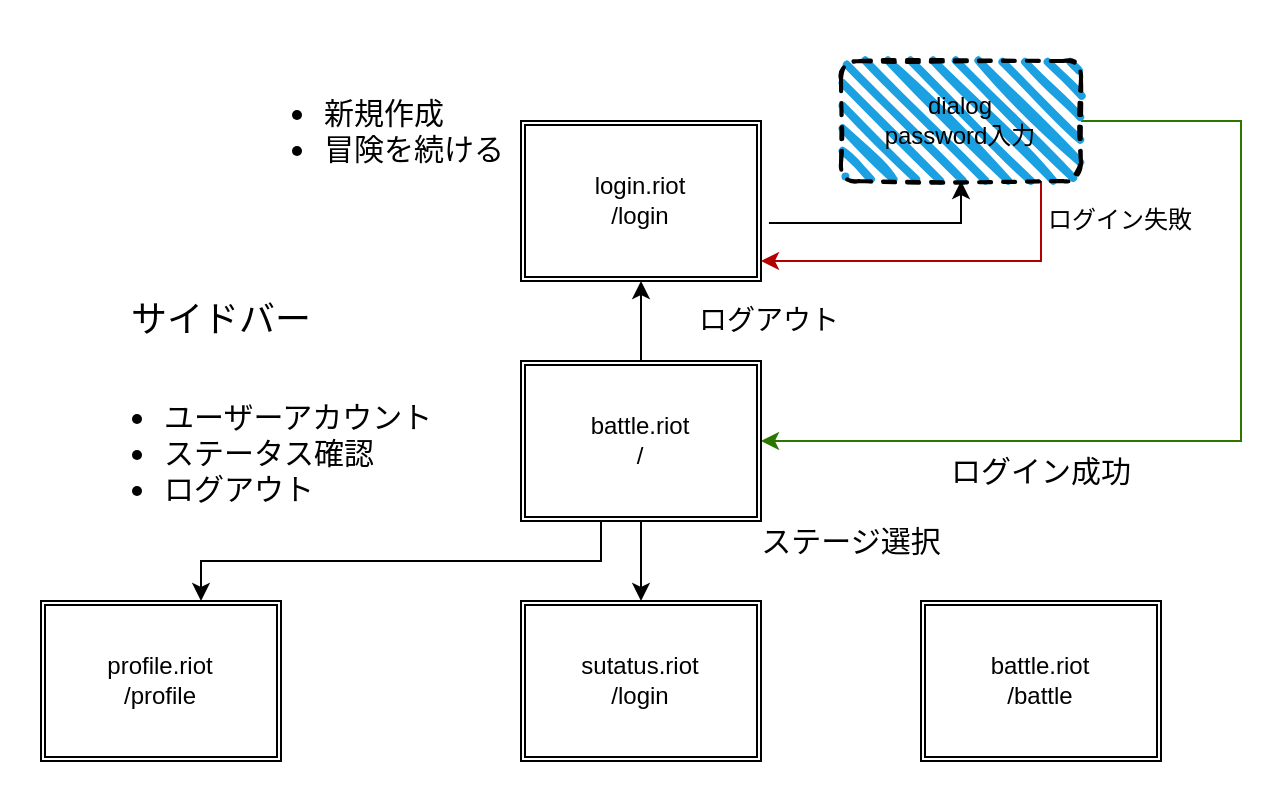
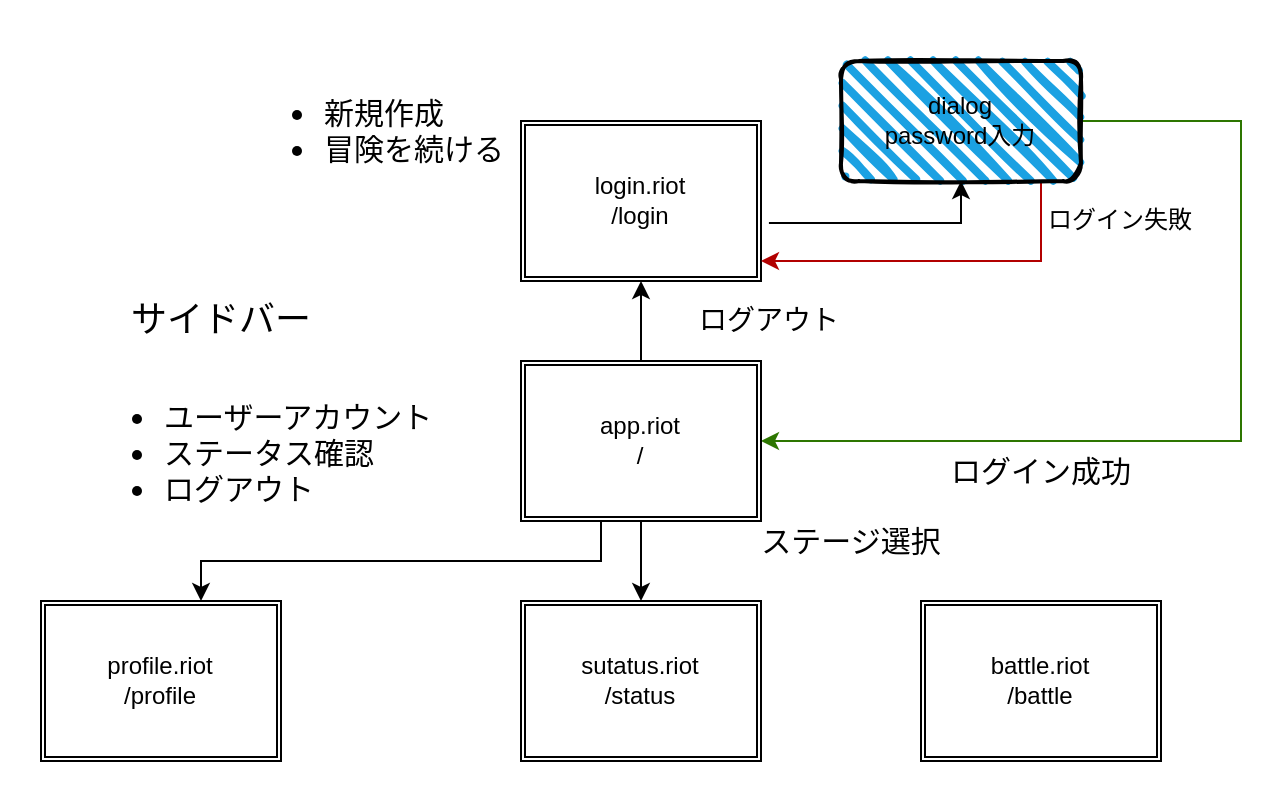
(961, 121) -> (961, 121)
(641, 441) -> (641, 441)
(641, 681) -> (641, 681)
